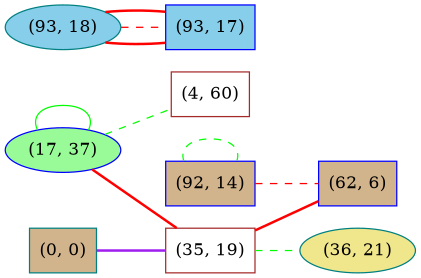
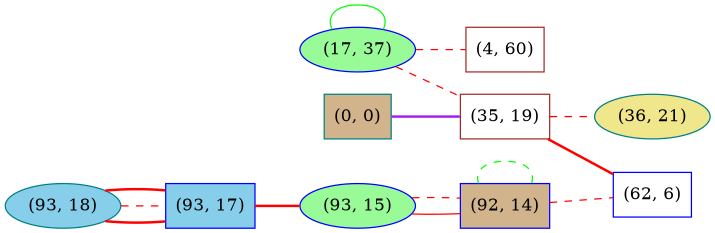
(138, 122) -> (441, 50)
(358, 184) -> (652, 195)
(134, 199) -> (428, 82)
none -> (358, 206)
(277, 251) -> (572, 117)
